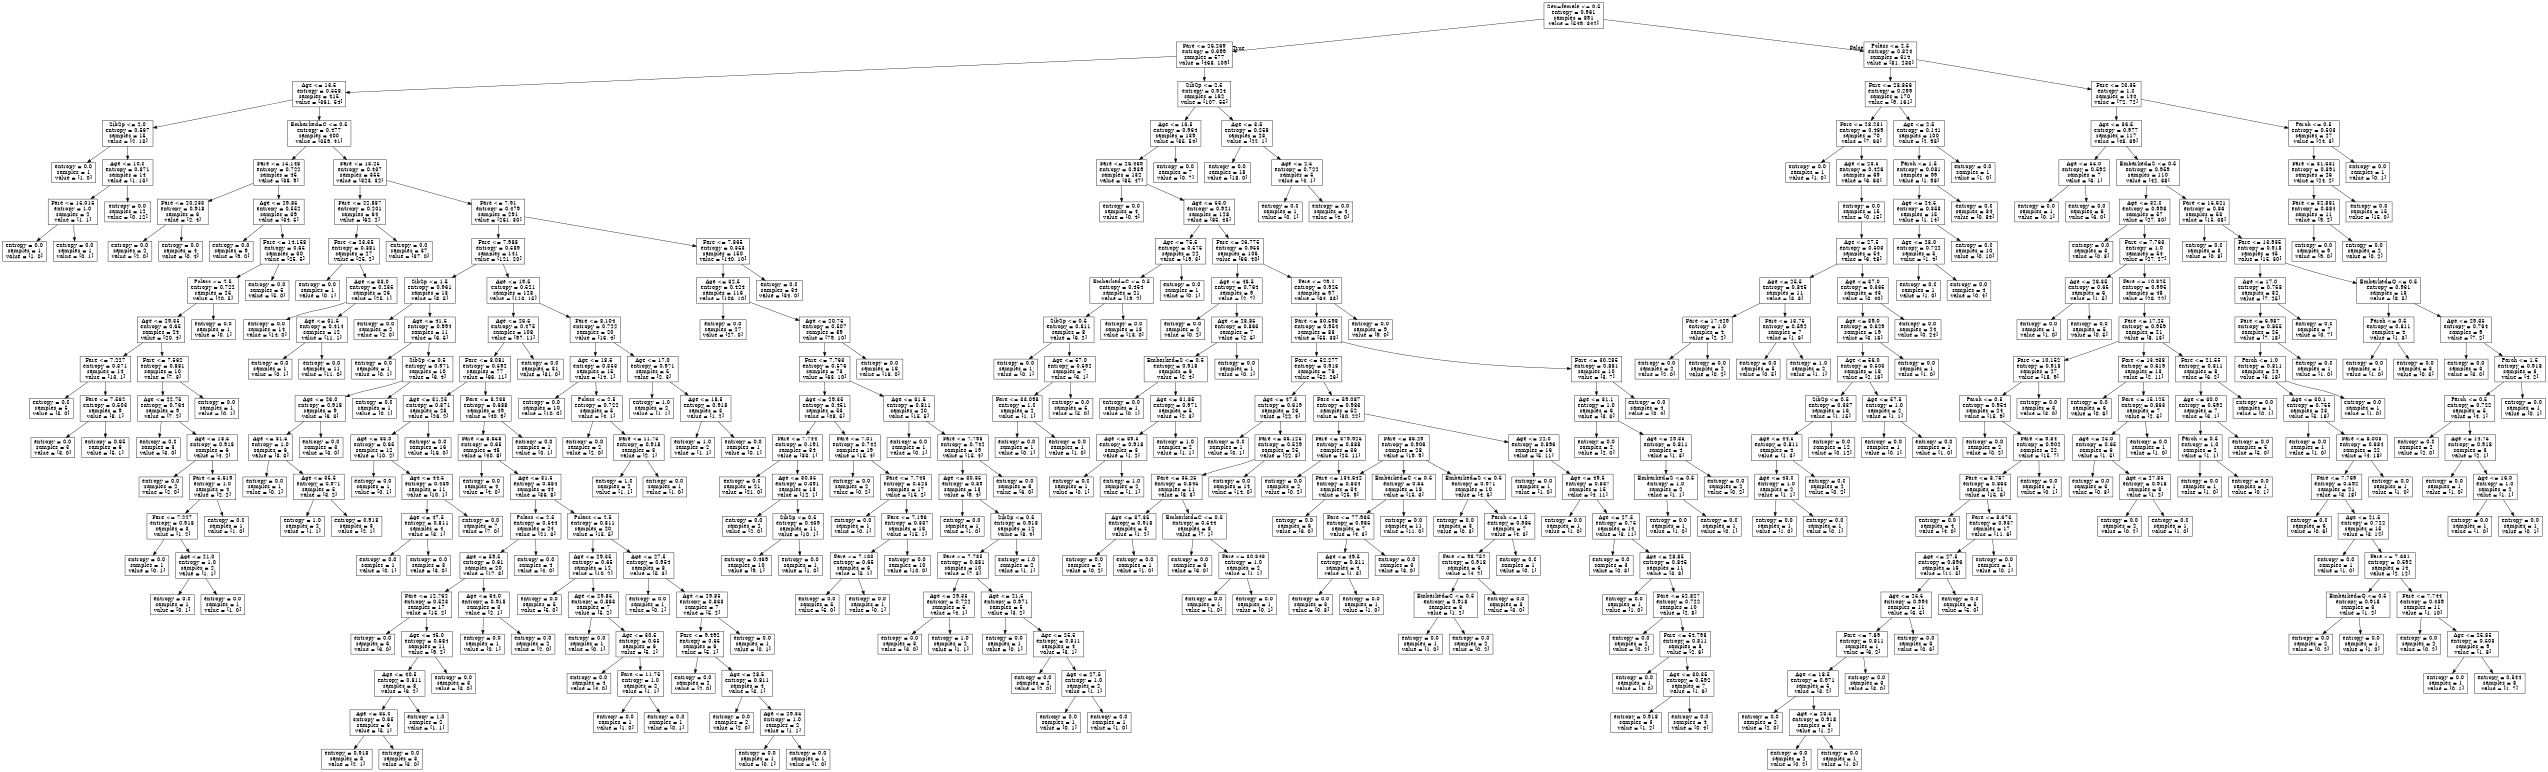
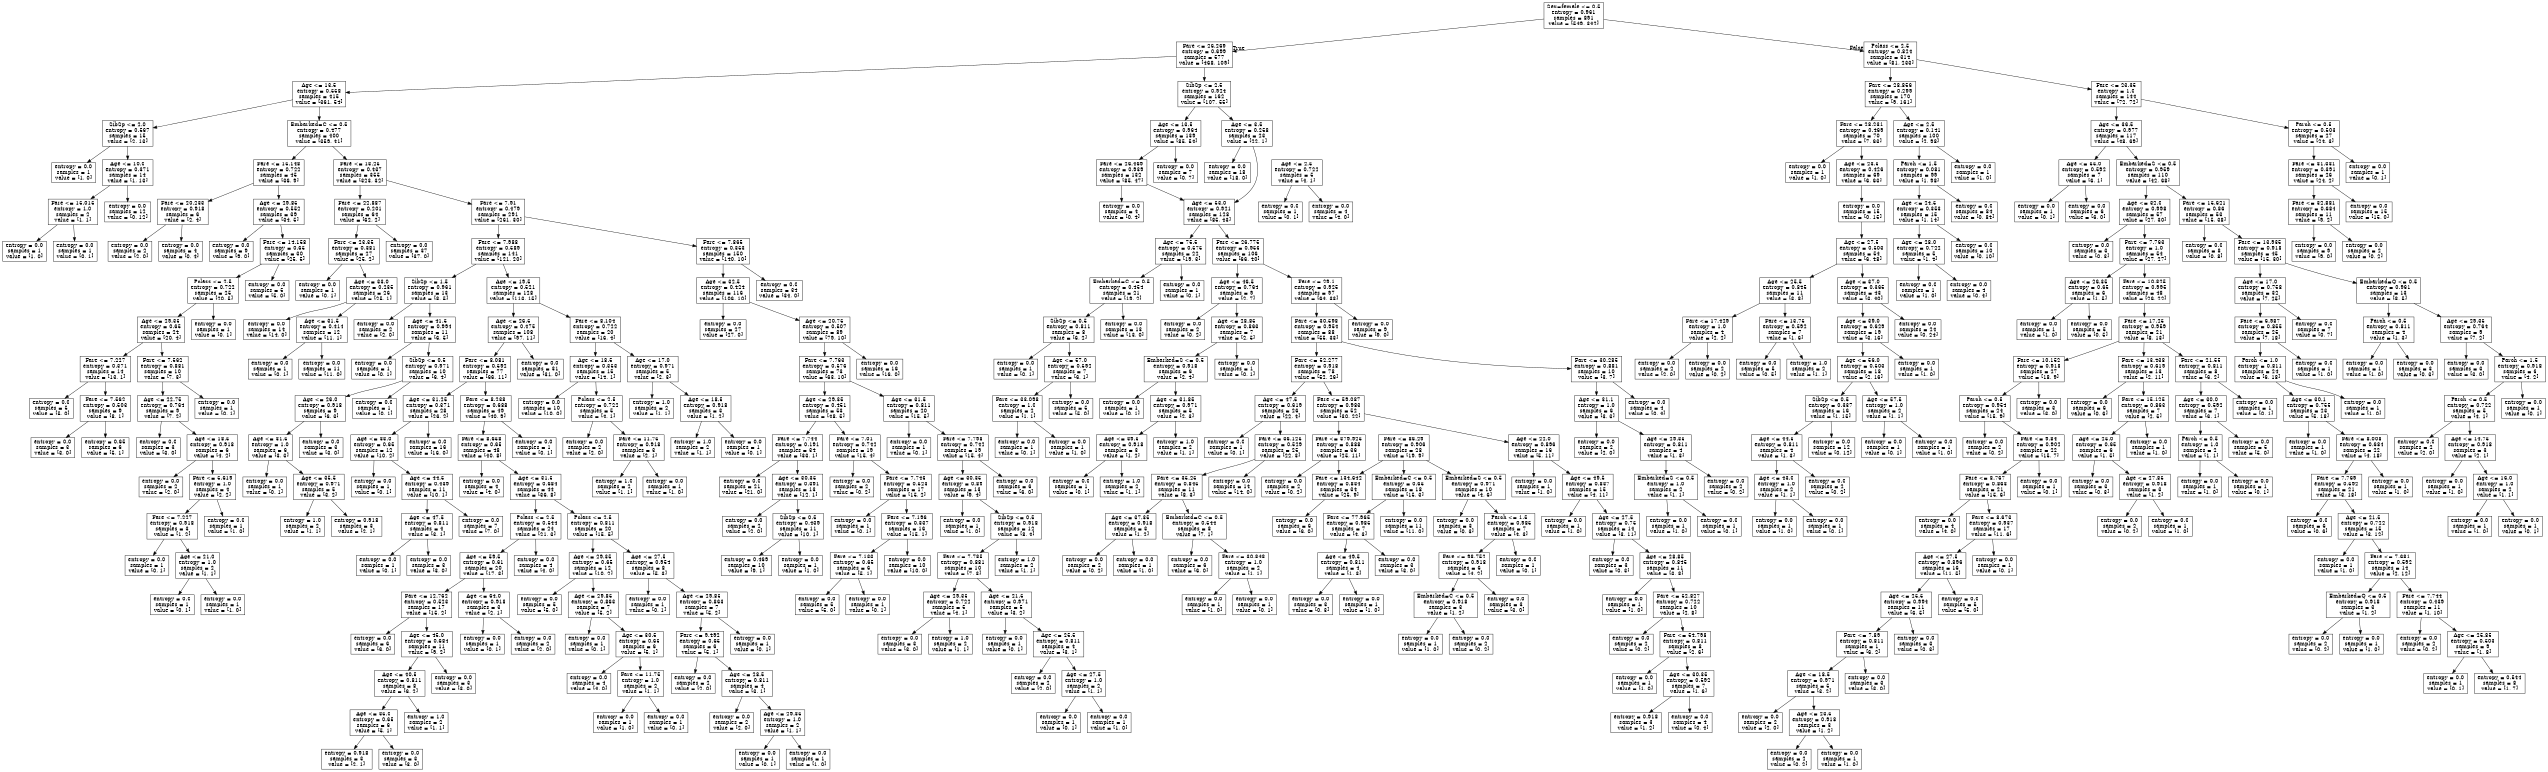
(1270, 152) -> (1257, 177)
